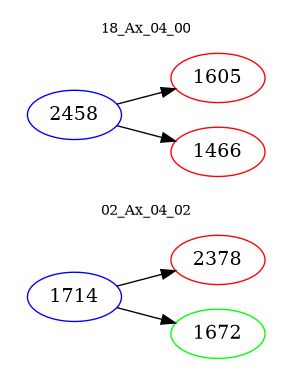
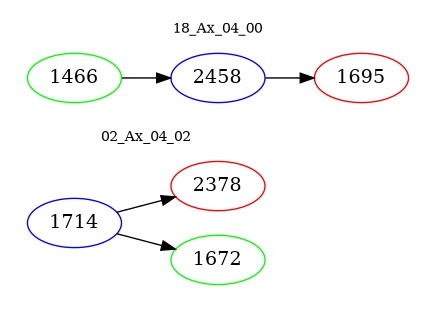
(218, 78) -> (361, 78)
(139, 132) -> (139, 78)
(218, 152) -> (74, 78)
